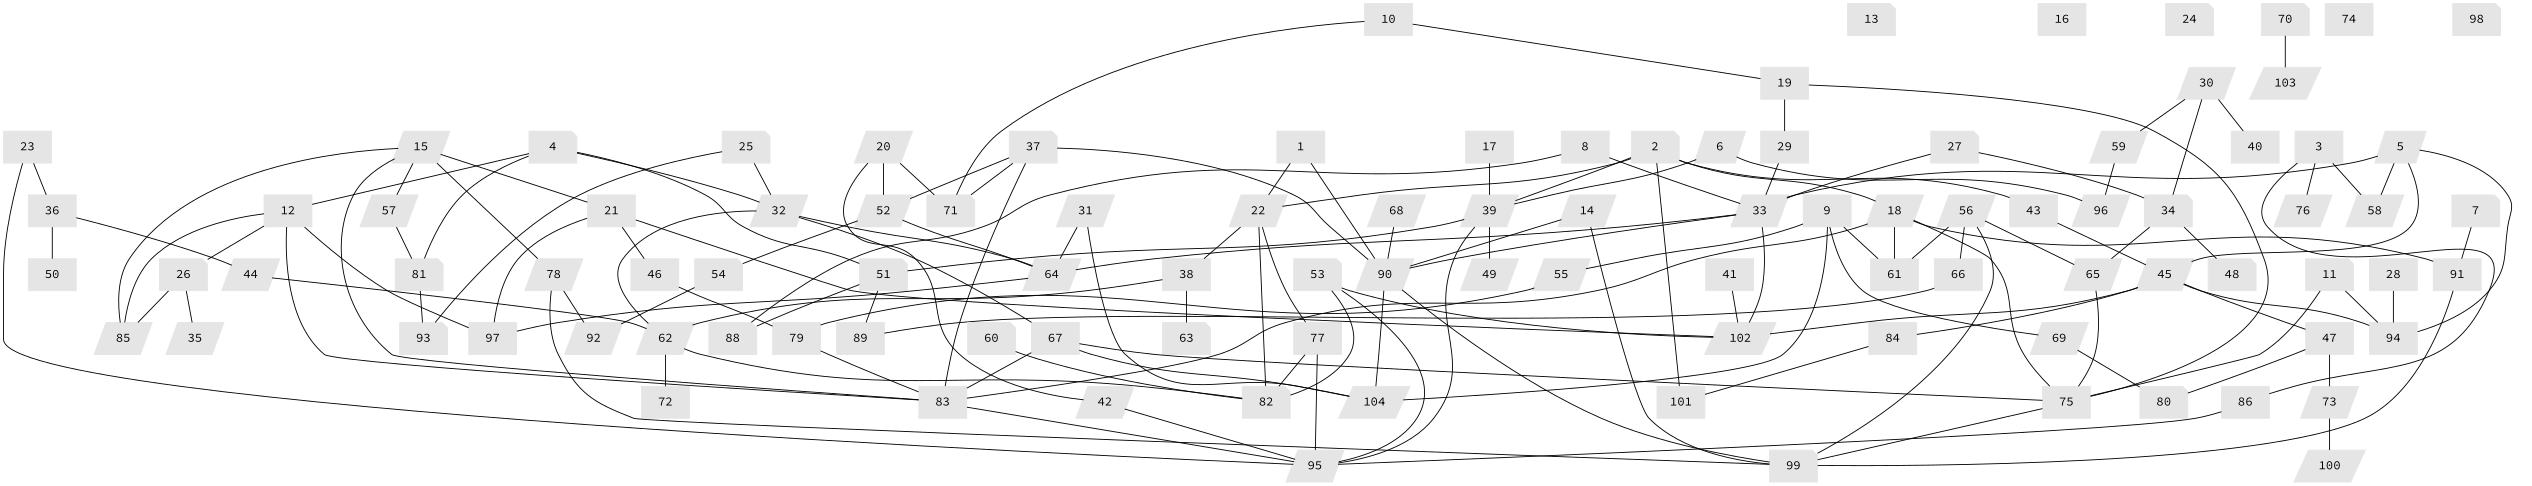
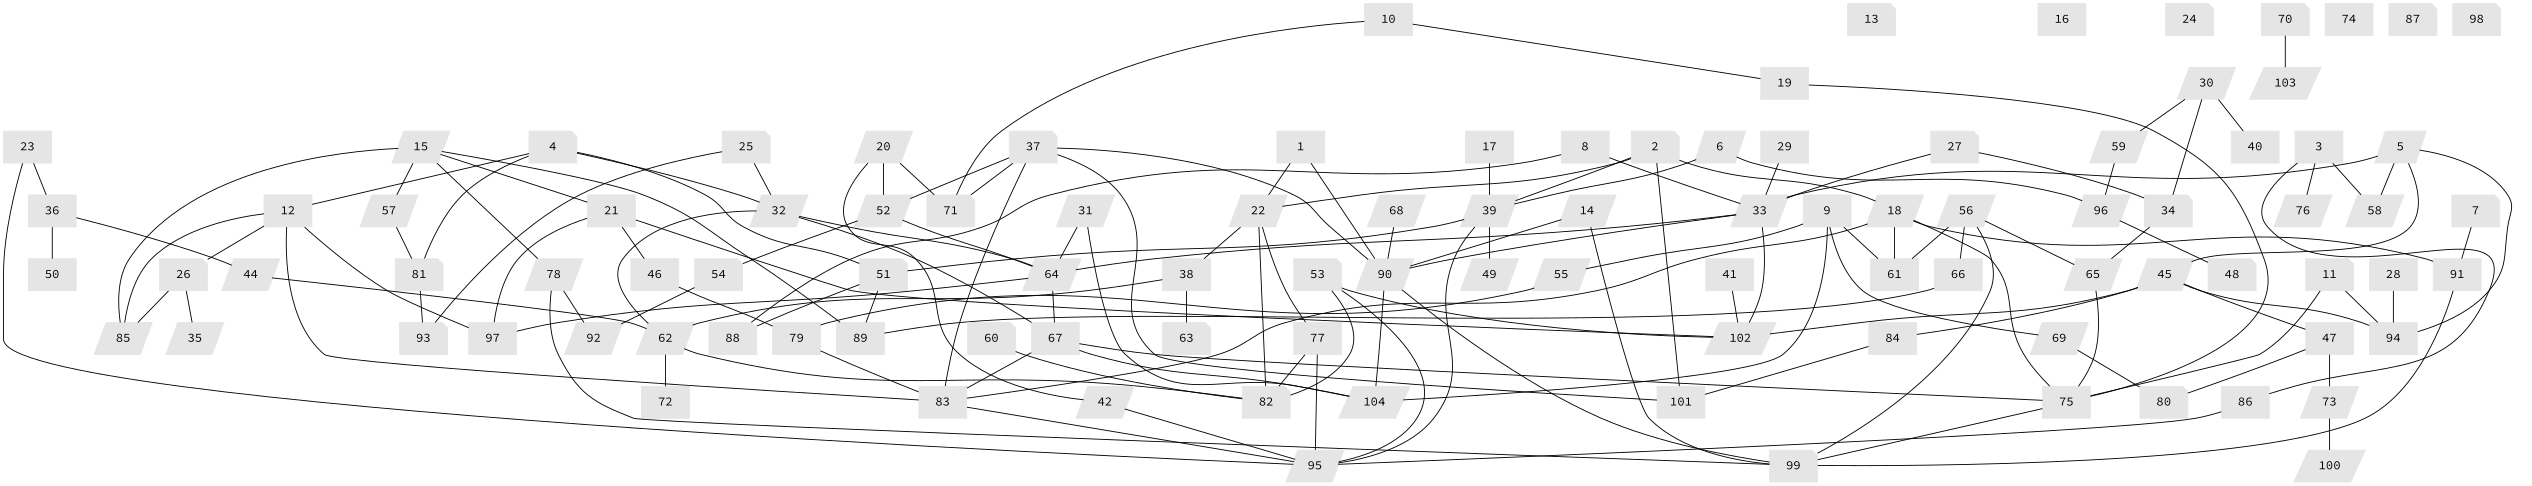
none -> (2413, 19)
(1785, 115) -> none
(2034, 211) -> none
(2203, 245) -> (2153, 236)
none -> (1054, 312)
(444, 362) -> (657, 200)
none -> (1282, 373)
